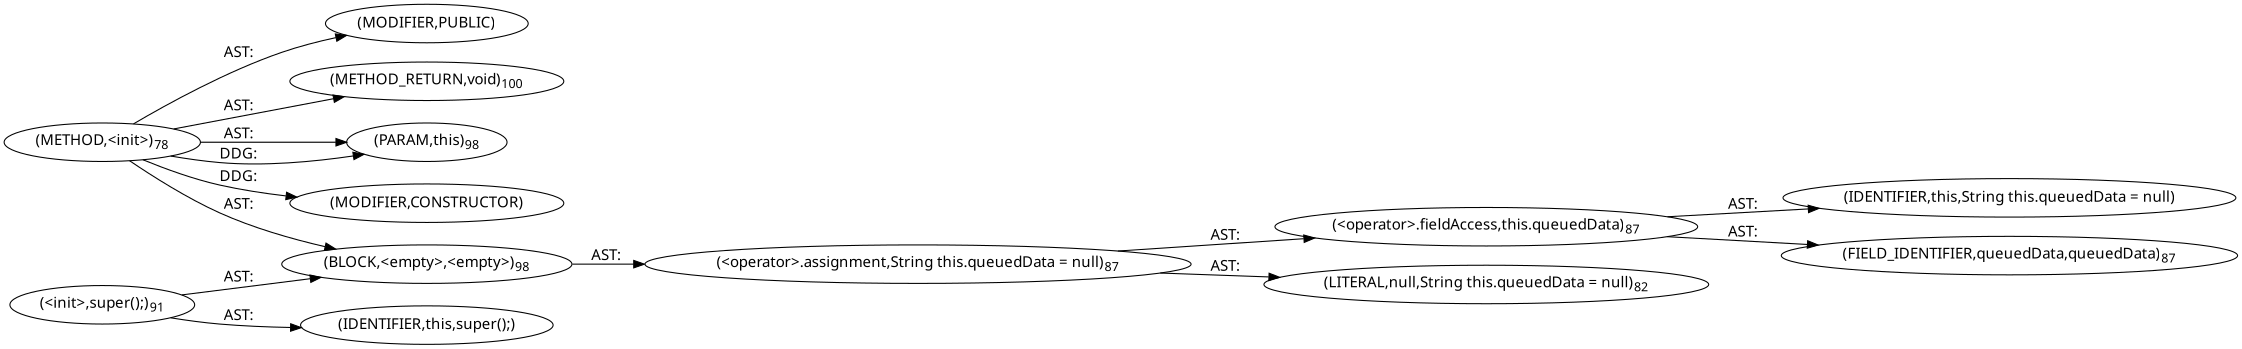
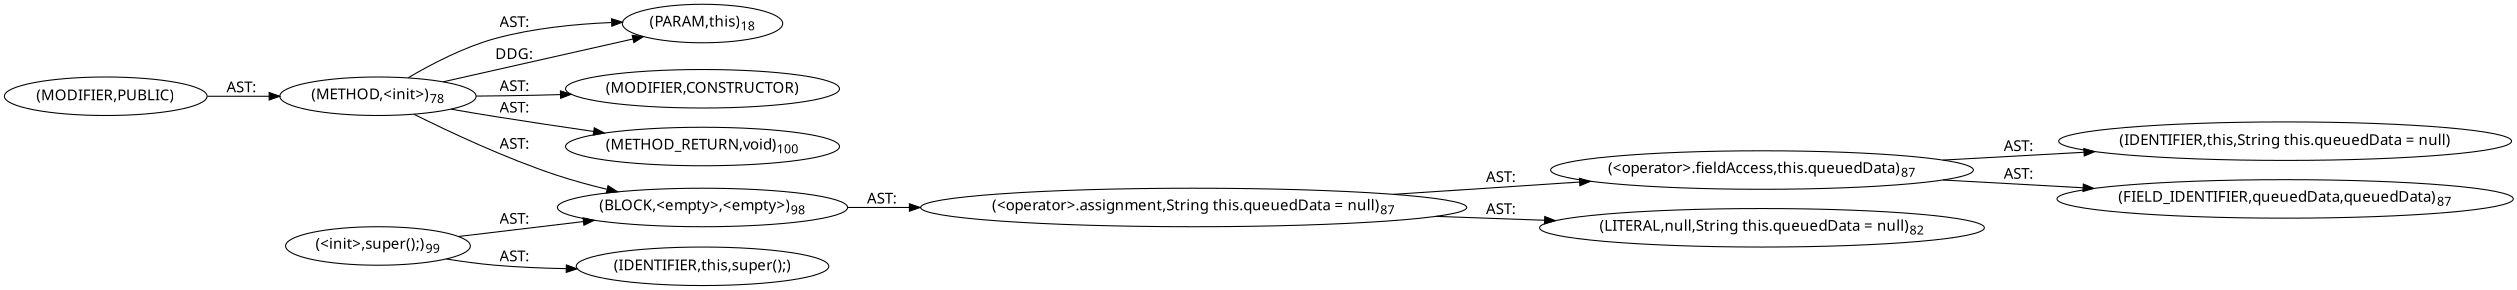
(231, 73) -> (238, 96)
(472, 141) -> (748, 22)
(241, 177) -> (517, 87)
(157, 303) -> (433, 244)
